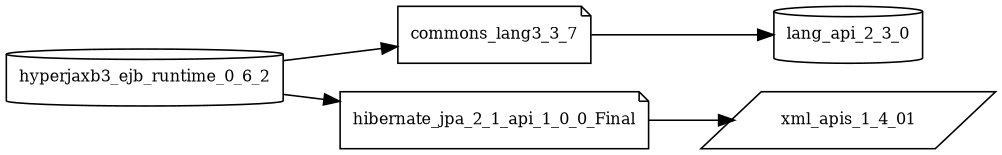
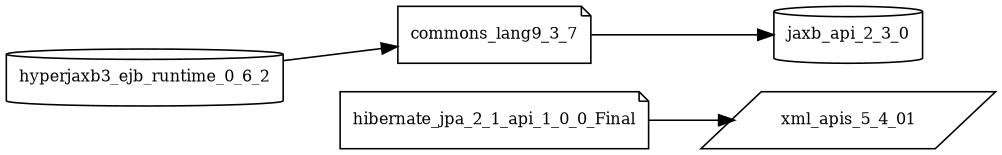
(494, 35) -> (494, 35)
(848, 35) -> (848, 35)
(304, 97) -> none
(848, 120) -> (848, 120)
